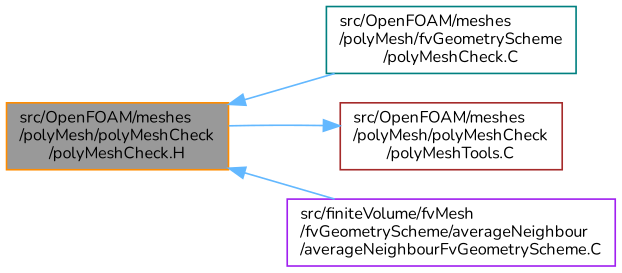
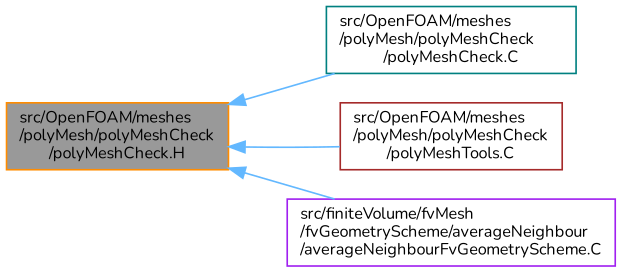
(451, 40) -> (451, 40)
(276, 125) -> (293, 147)
